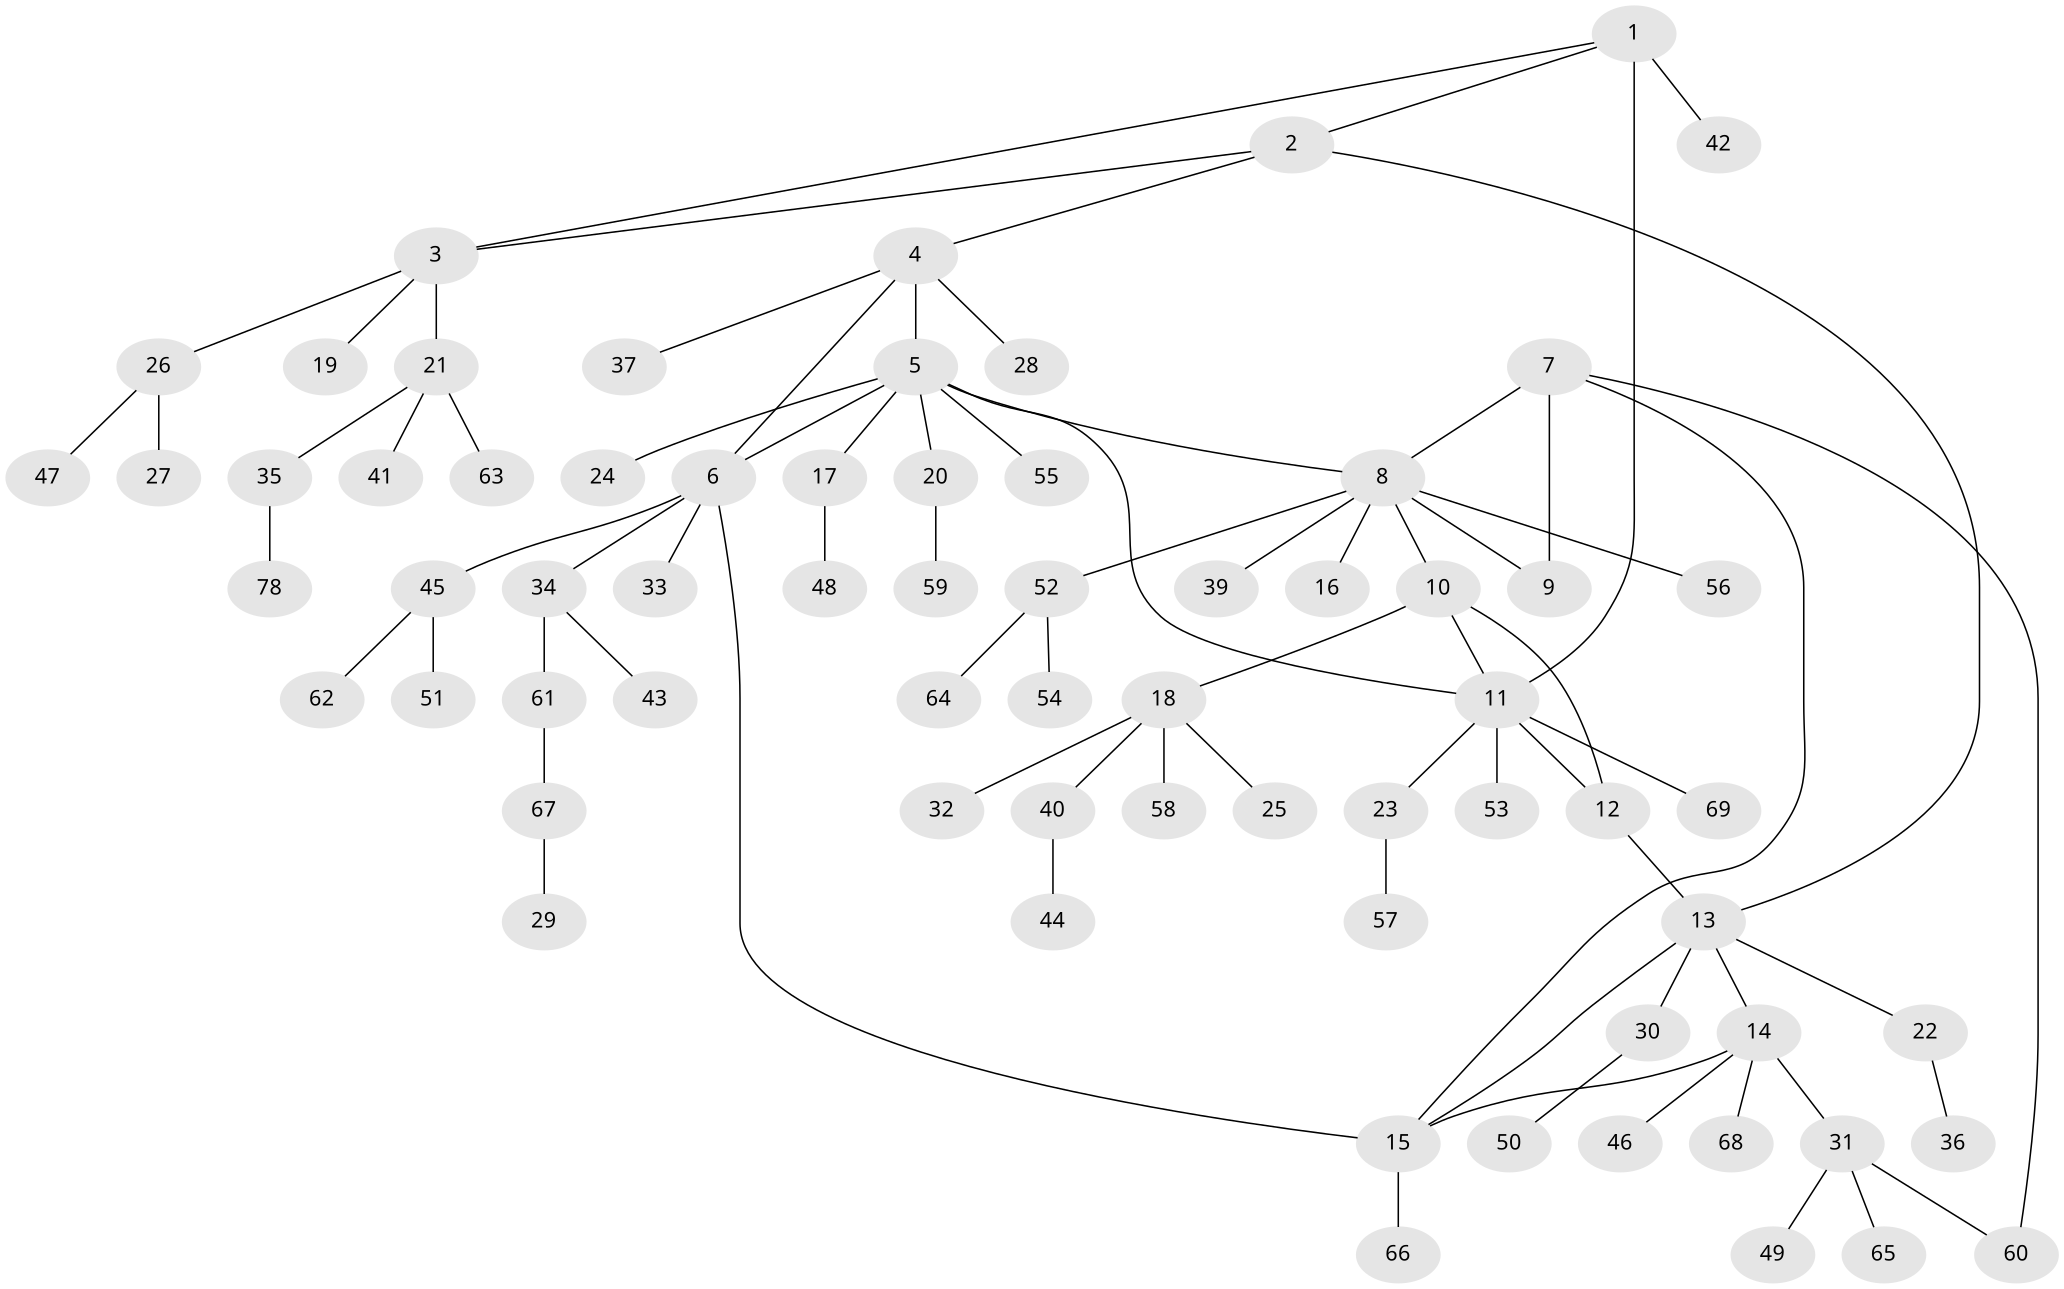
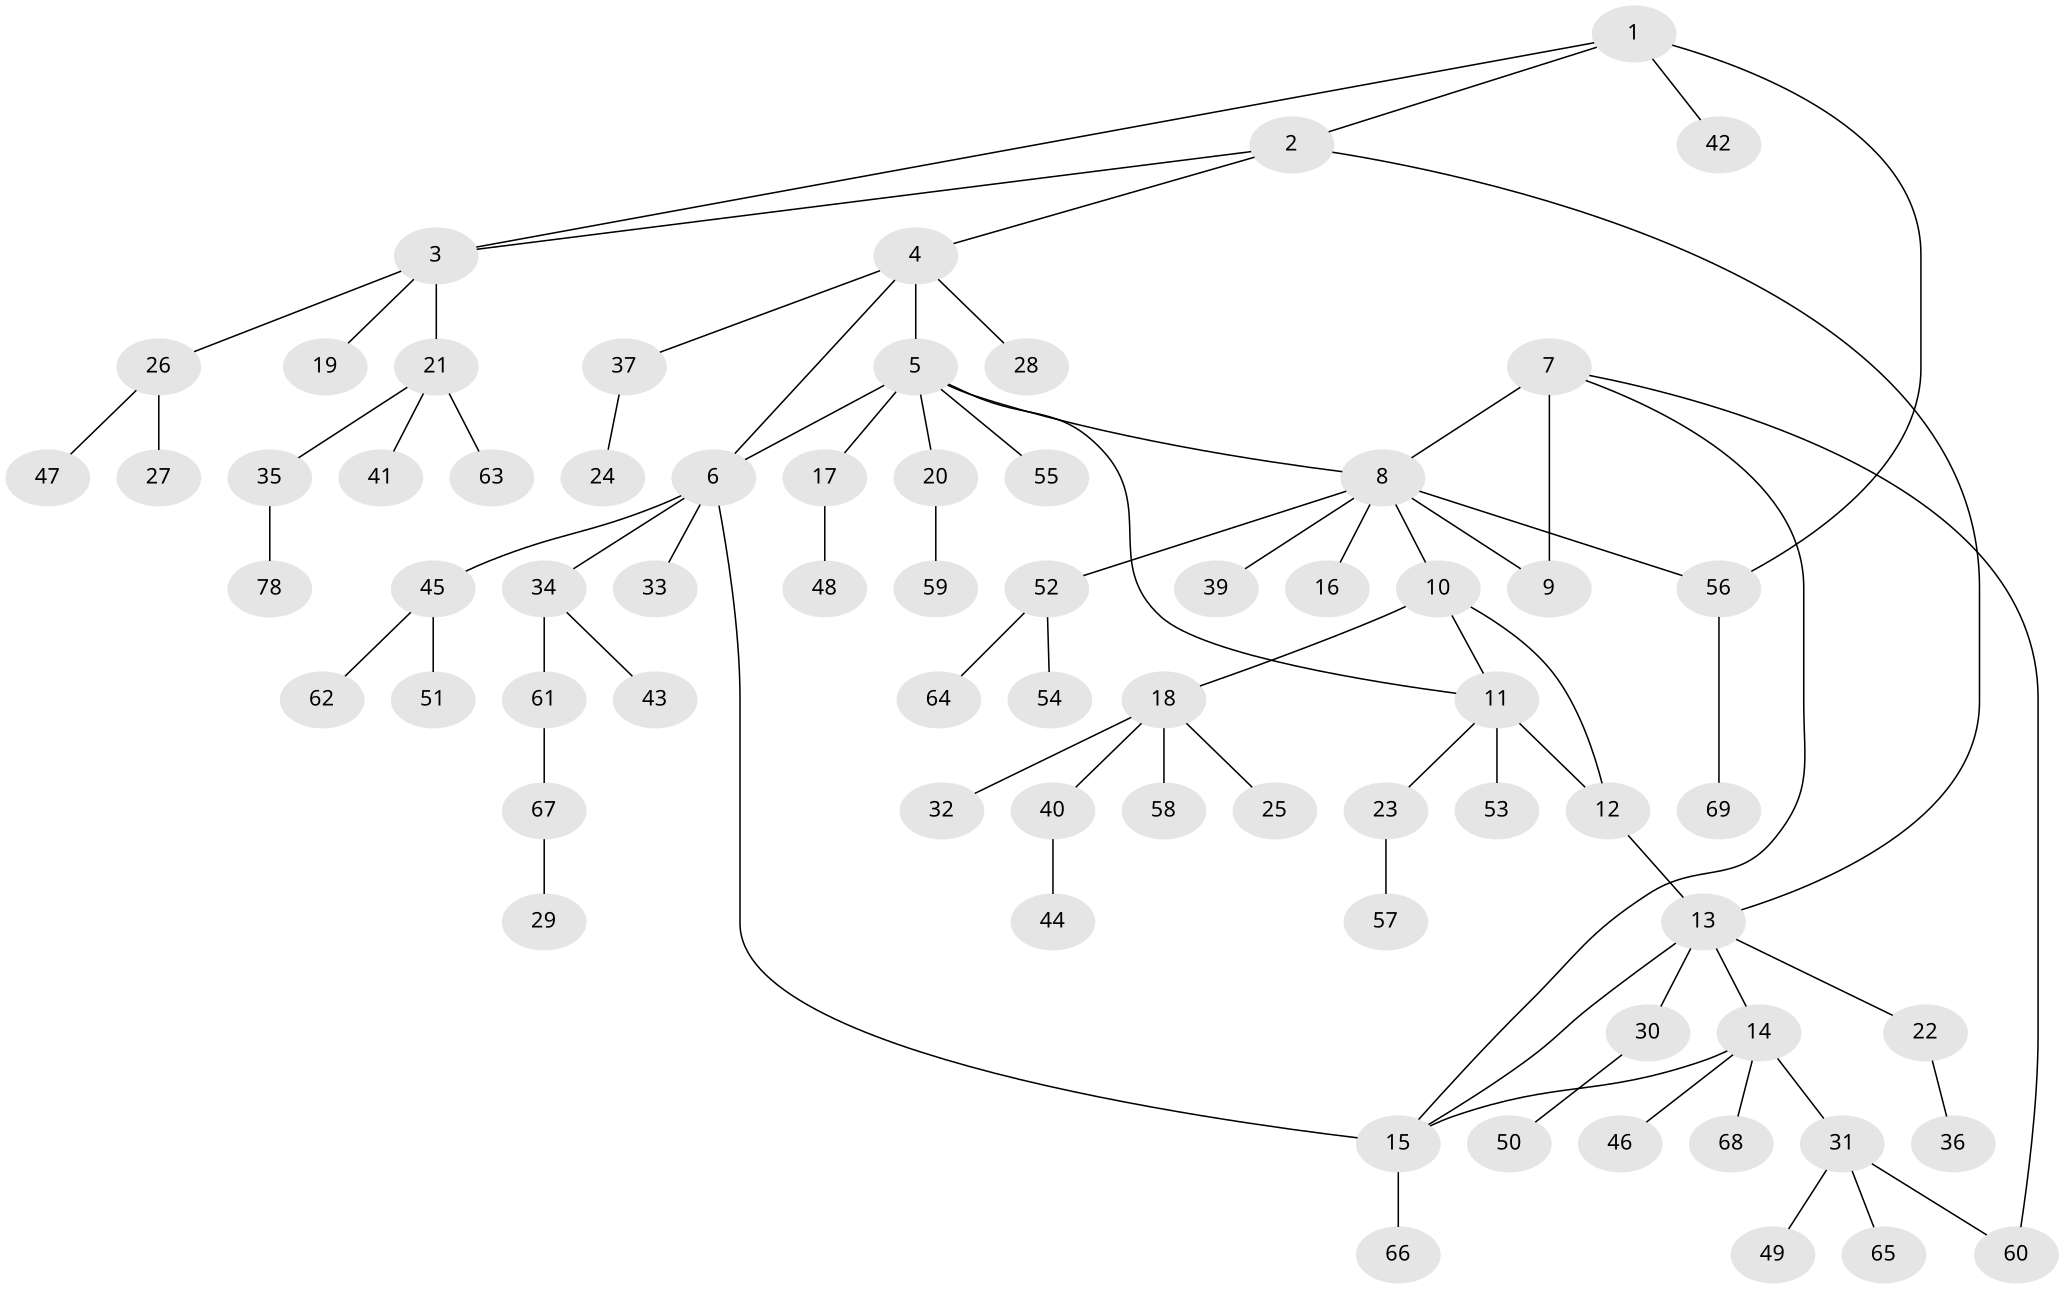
(1634, 360) -> (1921, 276)
(755, 416) -> (614, 422)
(1608, 755) -> (1719, 700)
